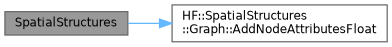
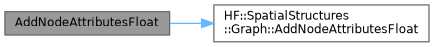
(66, 23) -> (87, 23)
